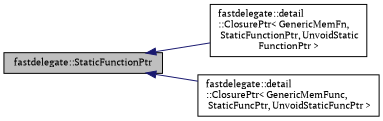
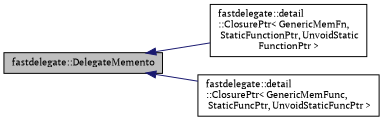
(83, 63) -> (83, 63)
